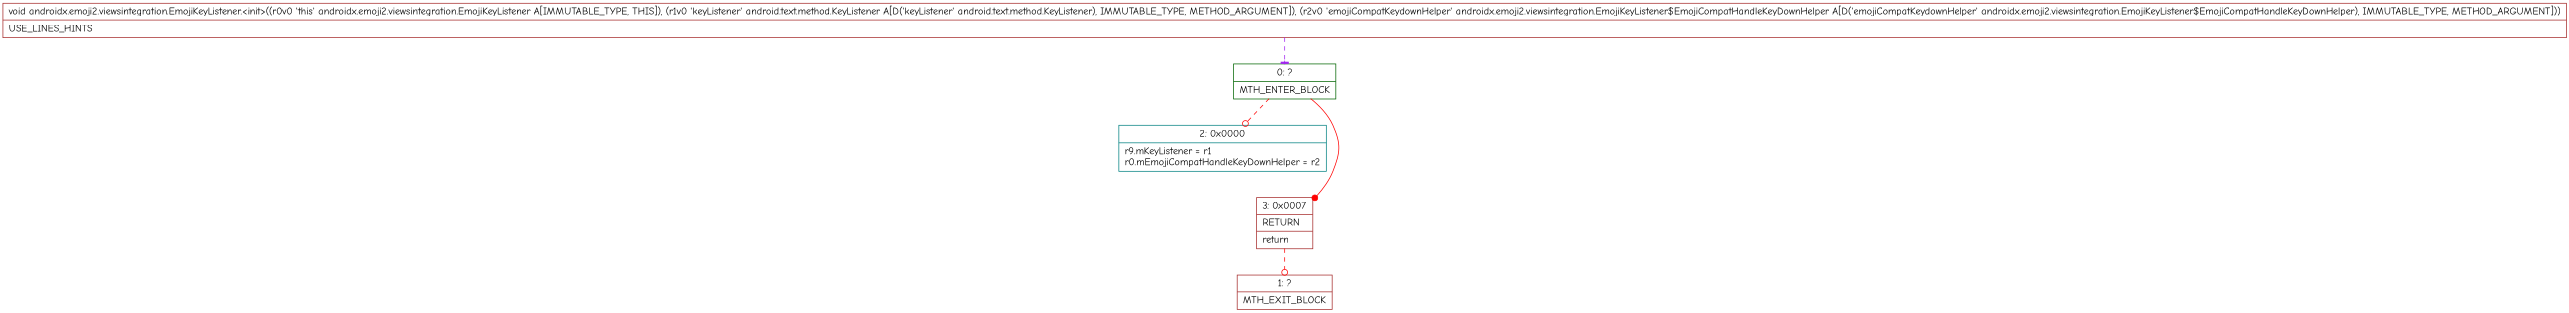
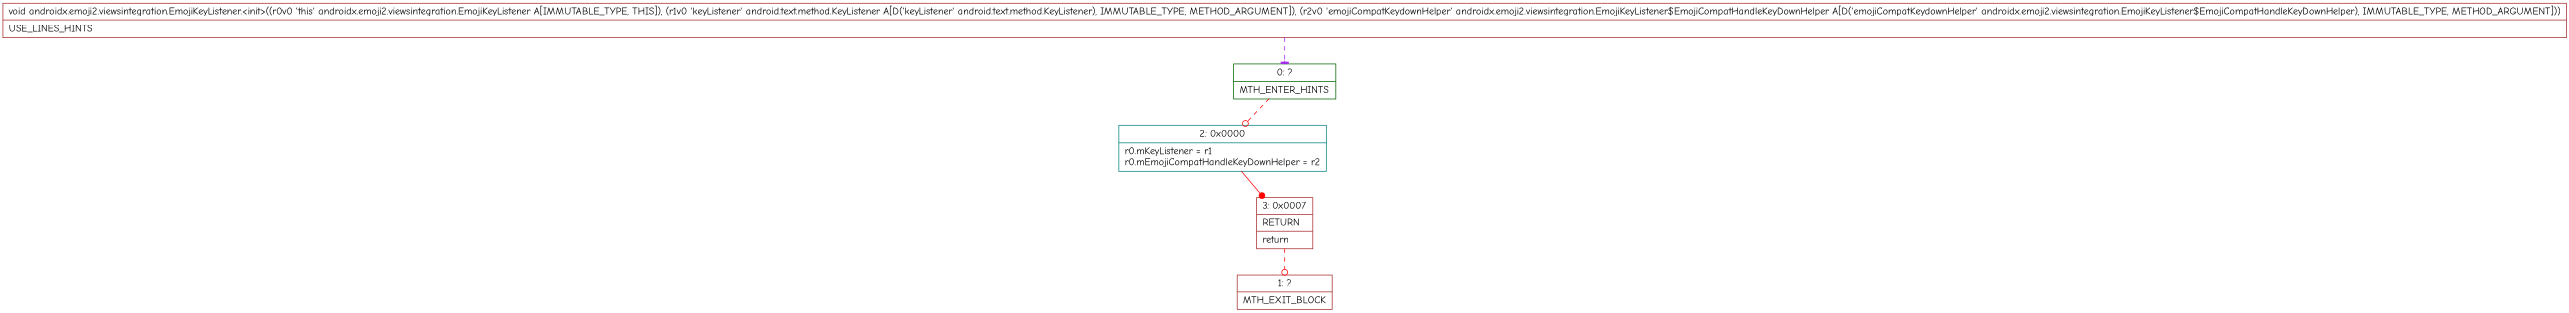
(1285, 90) -> (1284, 90)
(1339, 145) -> (1251, 182)
(1168, 151) -> (1169, 151)
